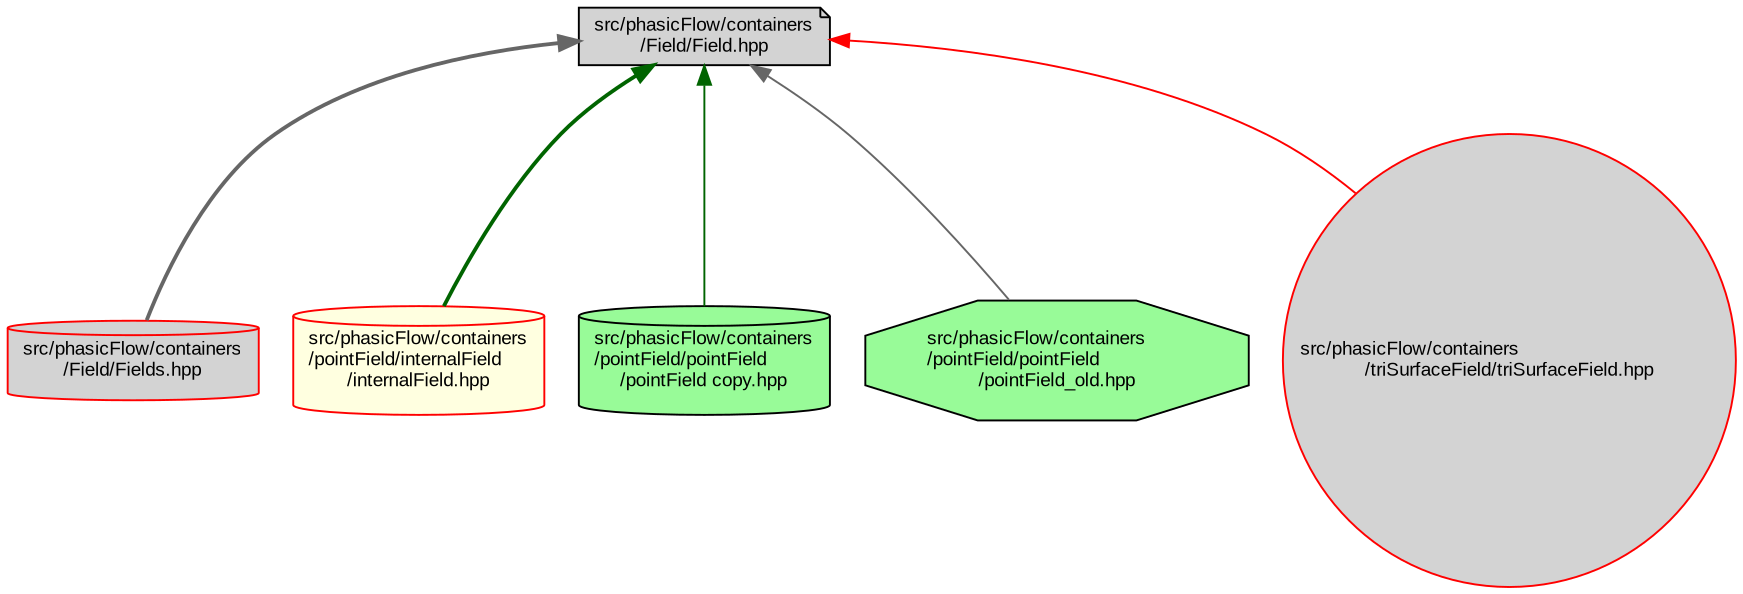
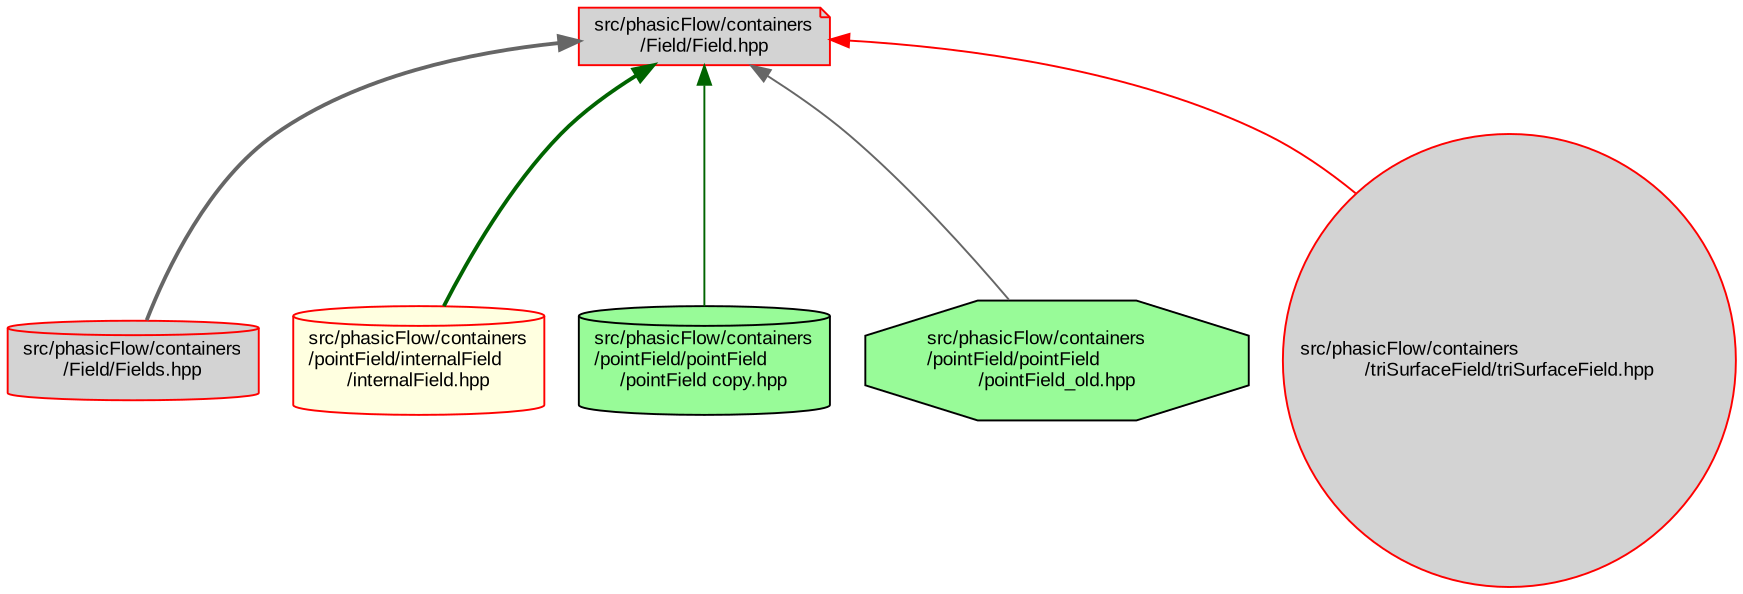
(704, 36) -> (704, 36)
